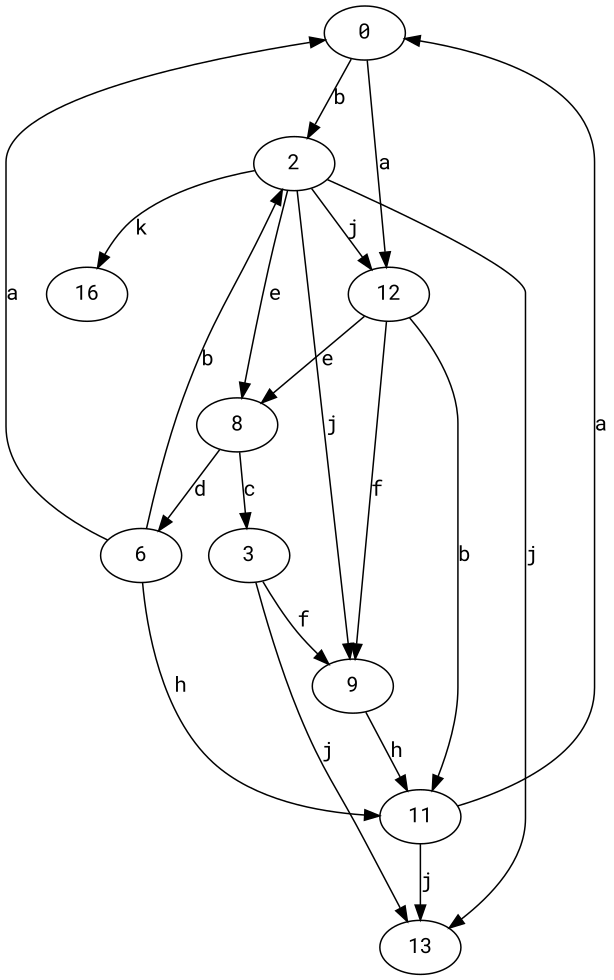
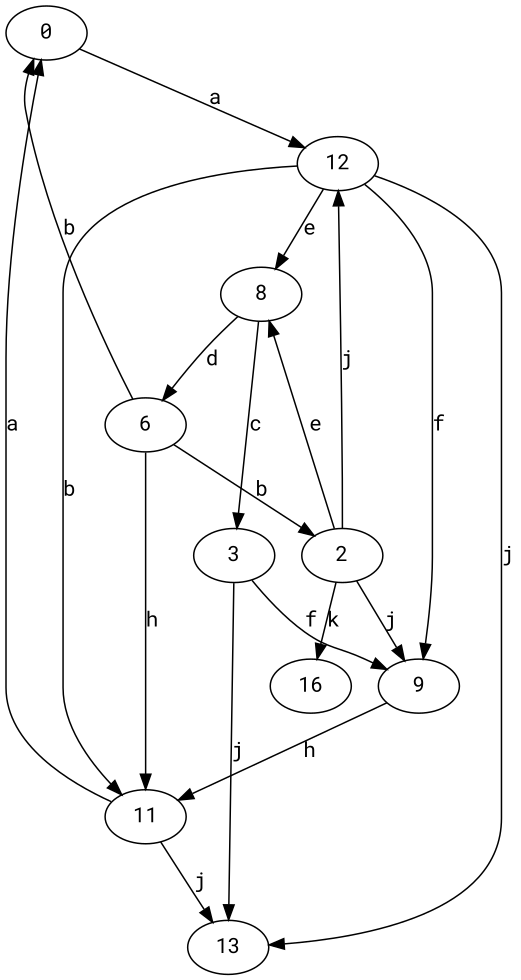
(333, 92) -> none
(13, 294) -> (70, 229)
(525, 502) -> (501, 601)
